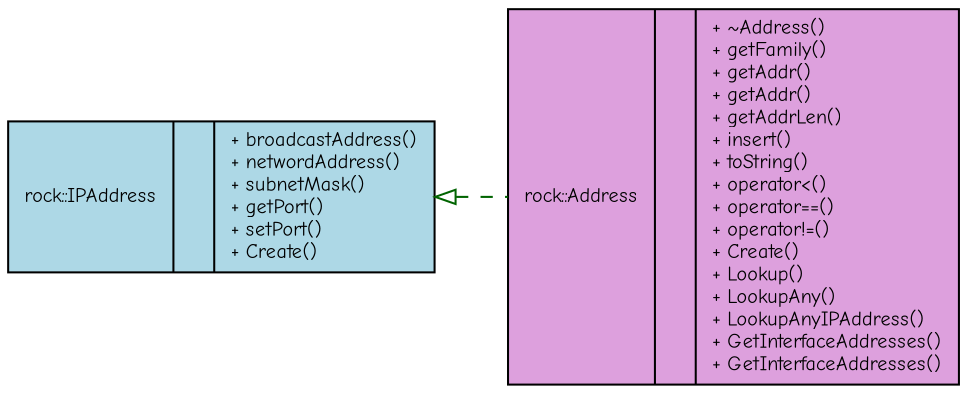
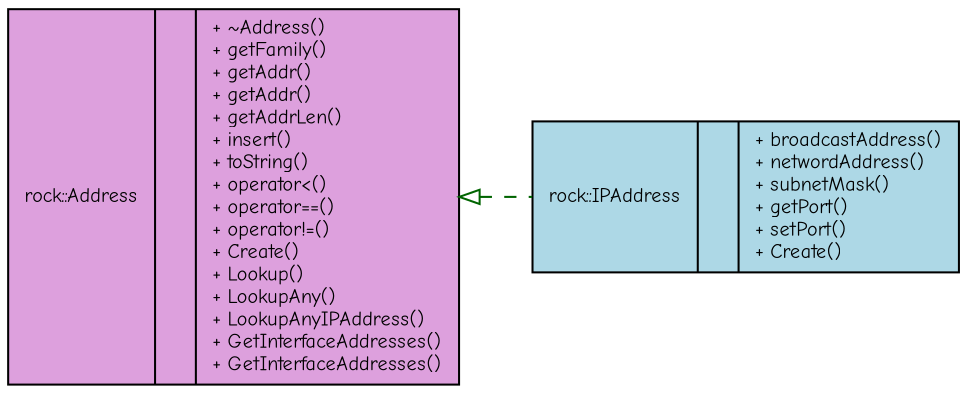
(482, 197) -> (506, 197)
